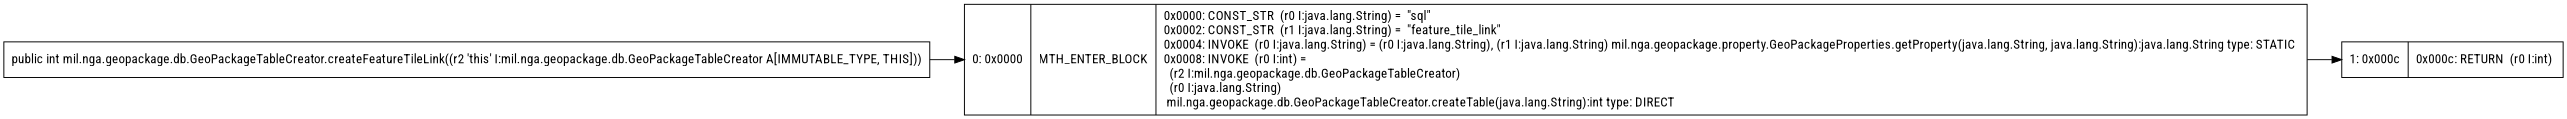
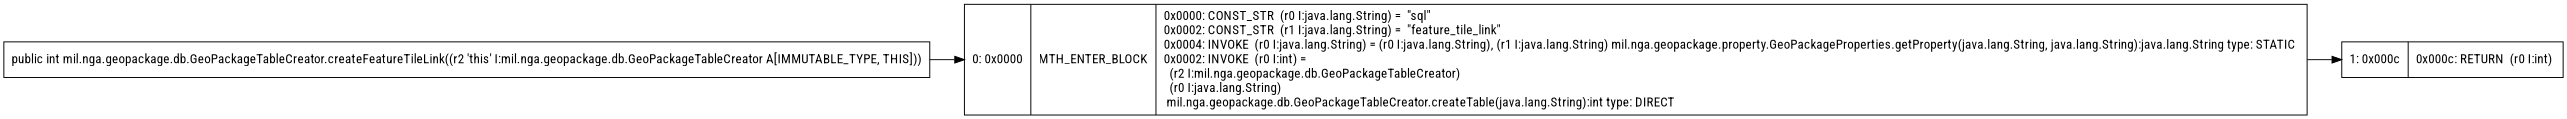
(1237, 59) -> (1237, 59)
